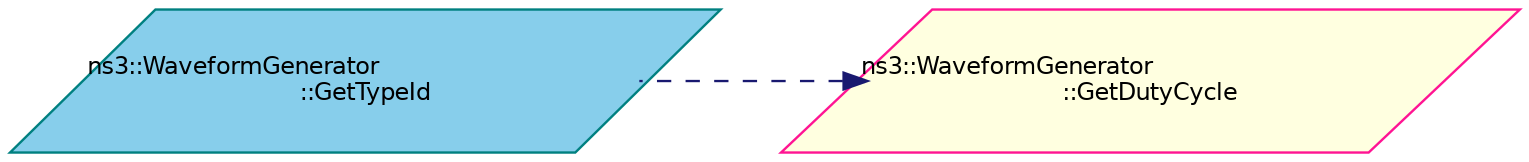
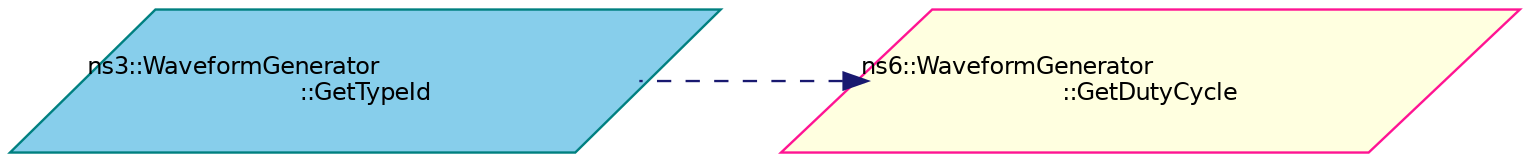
(1150, 81) -> (1150, 81)
